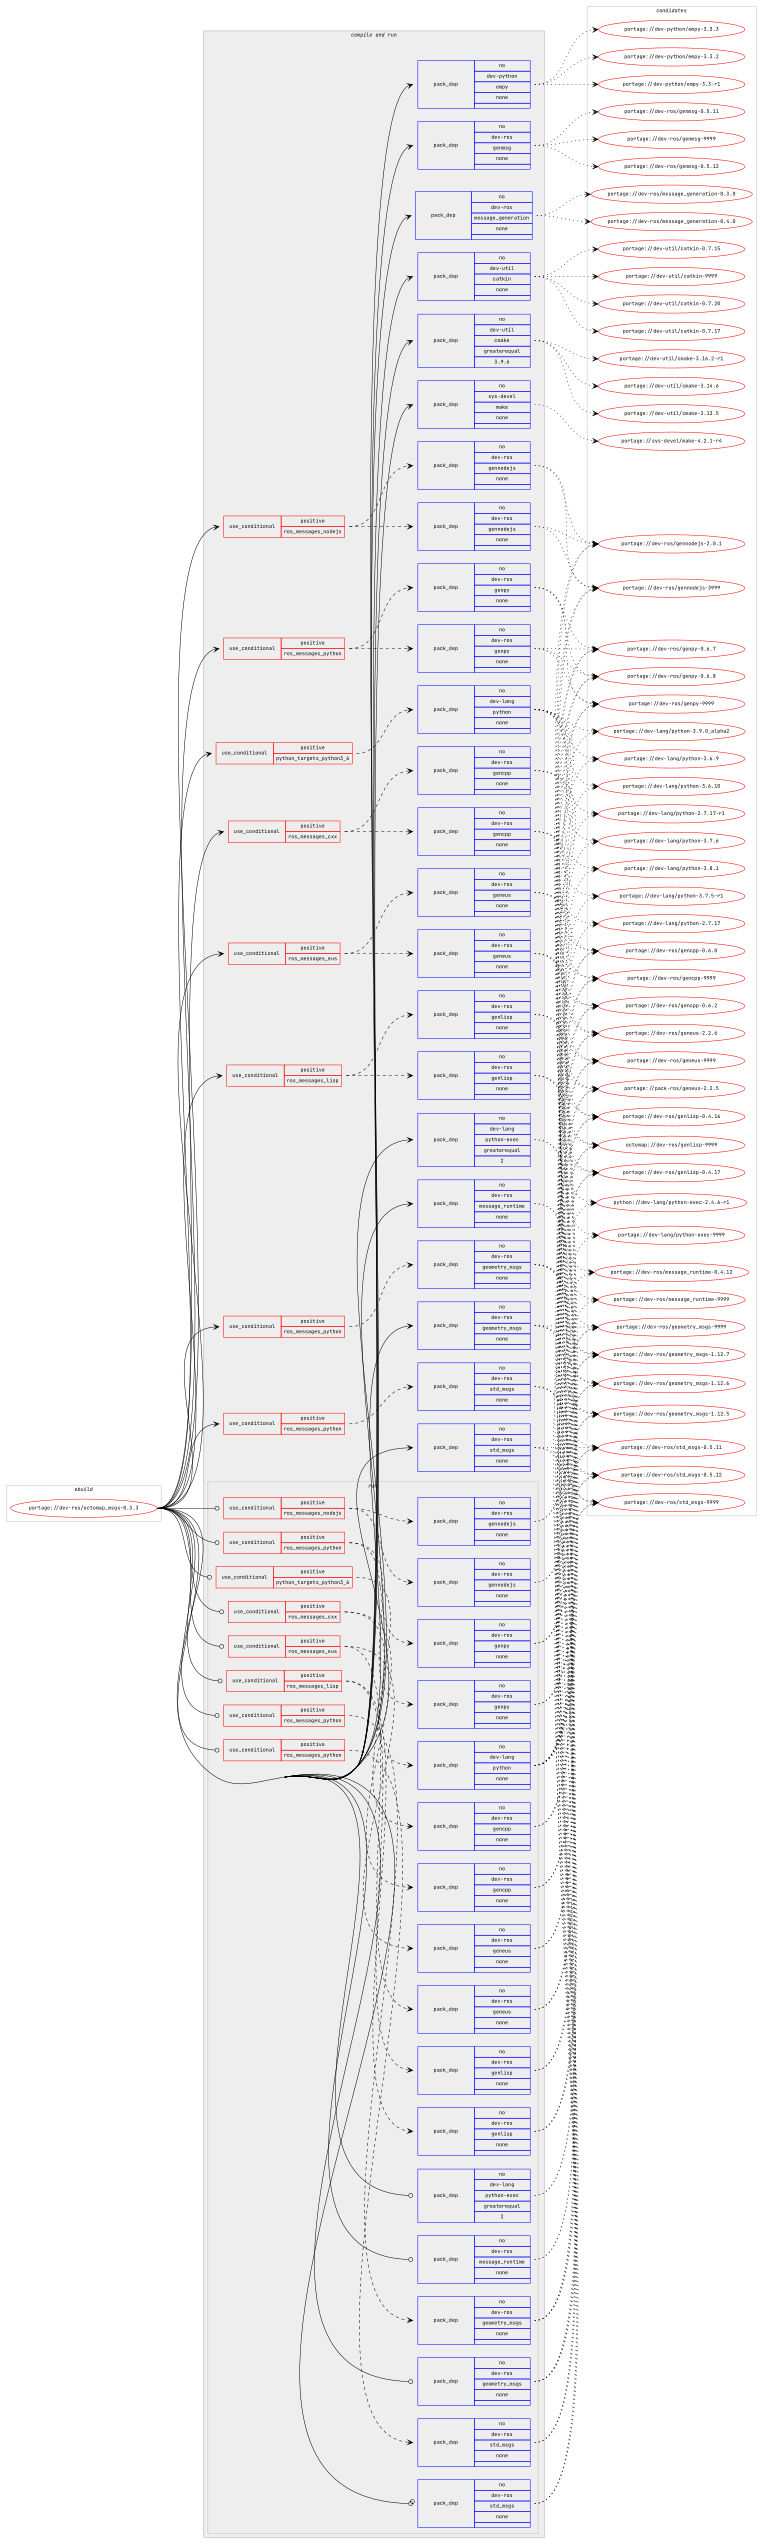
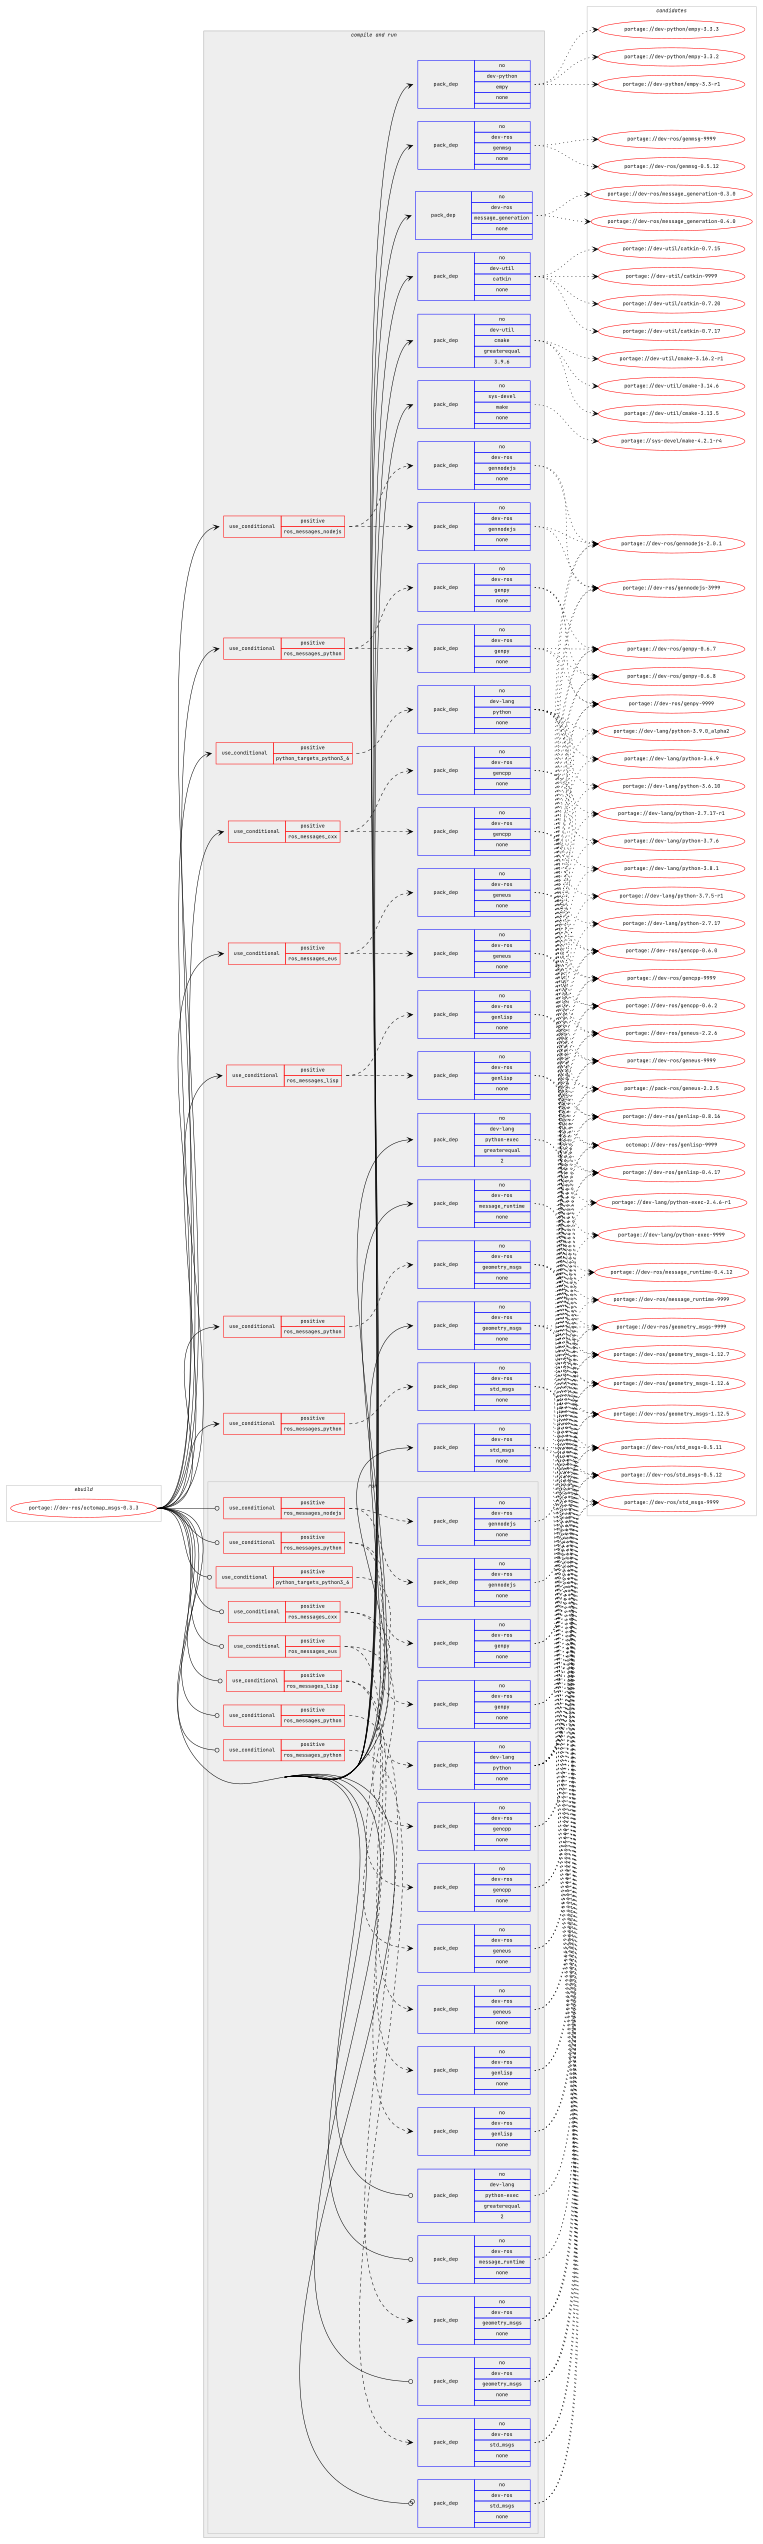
(672, 112) -> none
(672, 1117) -> (672, 1117)
(672, 1203) -> (672, 1203)
